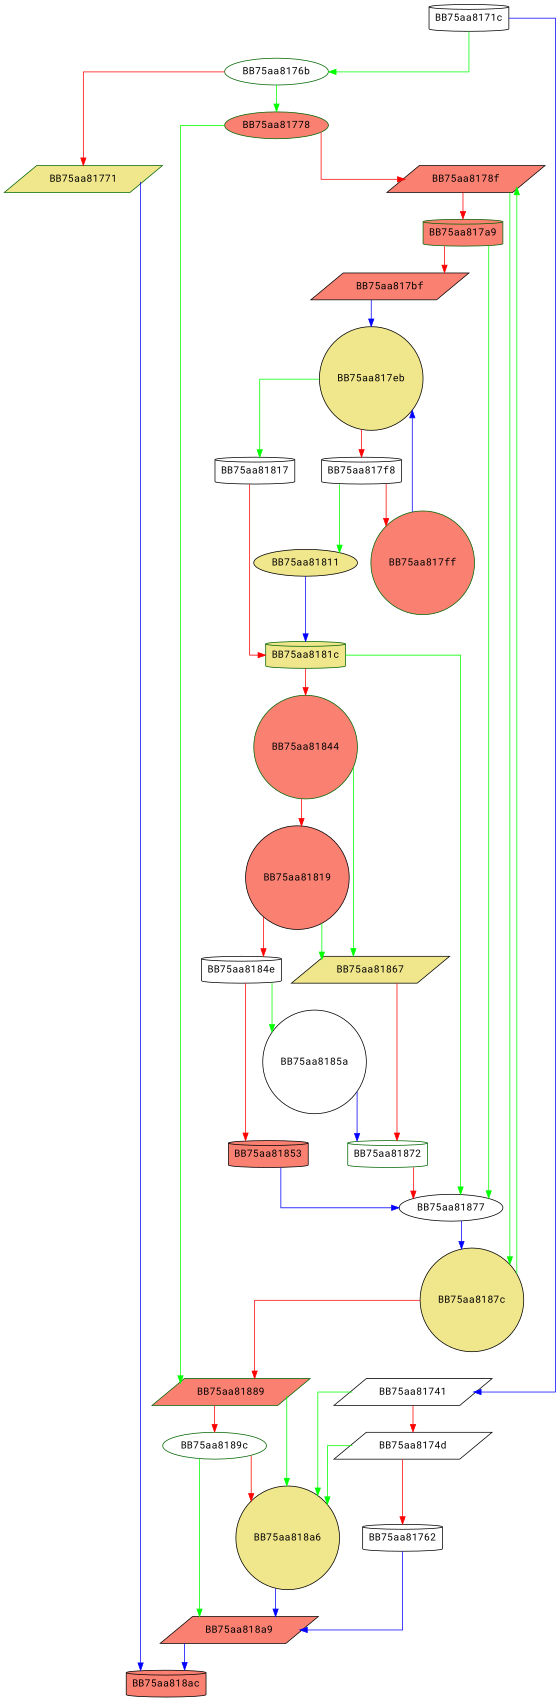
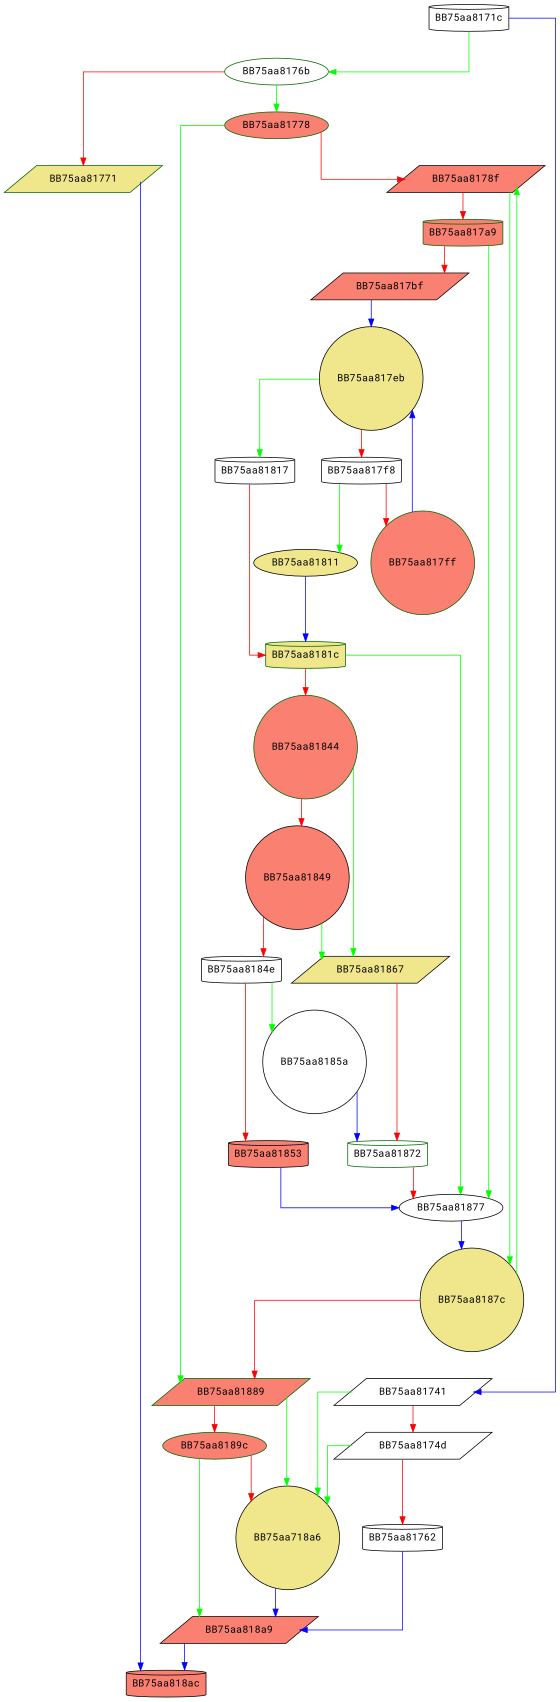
(297, 878) -> (297, 878)
(215, 1446) -> (215, 1446)
(288, 1538) -> (288, 1538)
